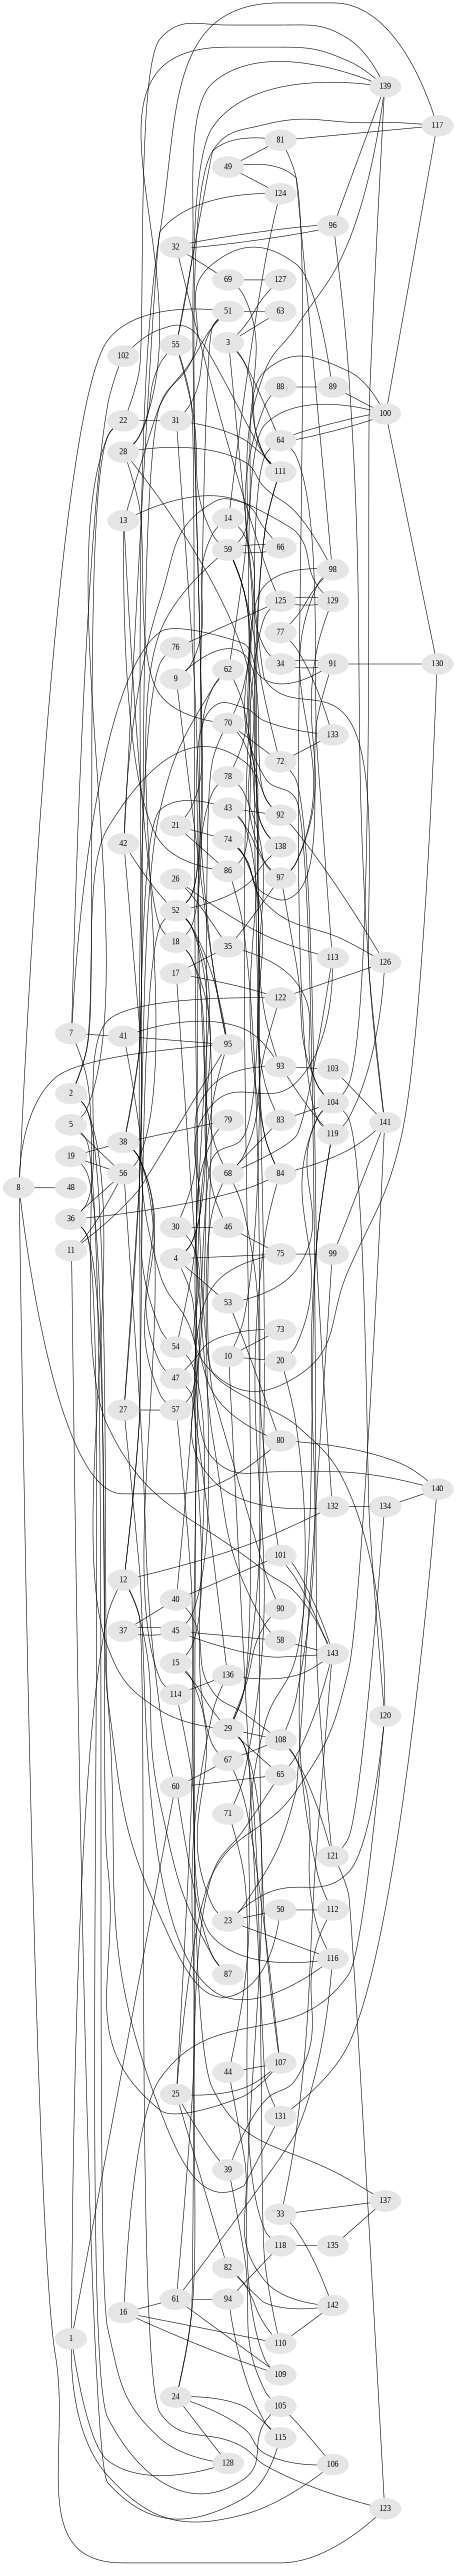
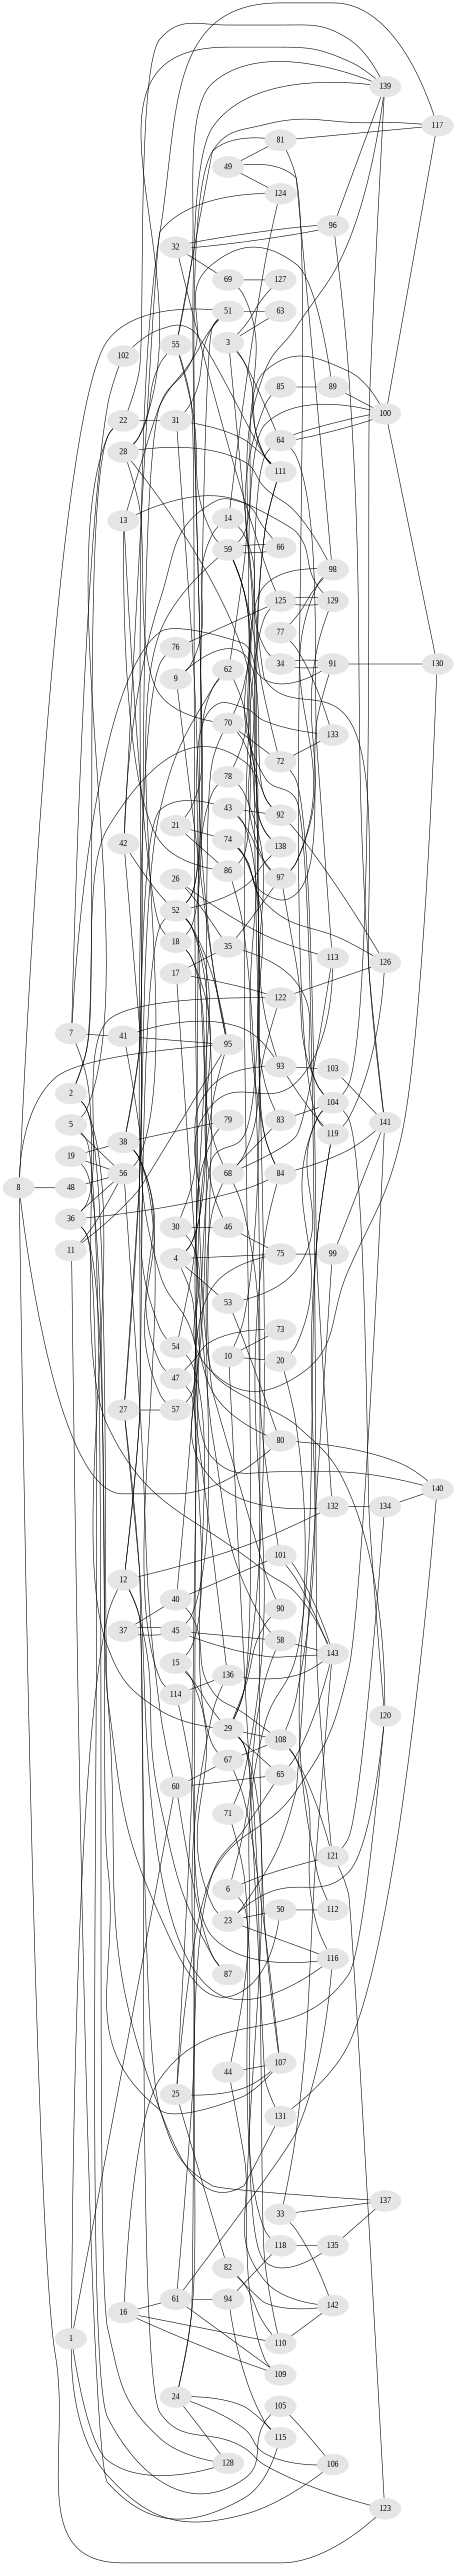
(280, 387) -> (280, 387)
none -> (97, 1181)
none -> (228, 1890)
(200, 2005) -> (147, 1963)
(228, 2170) -> none
